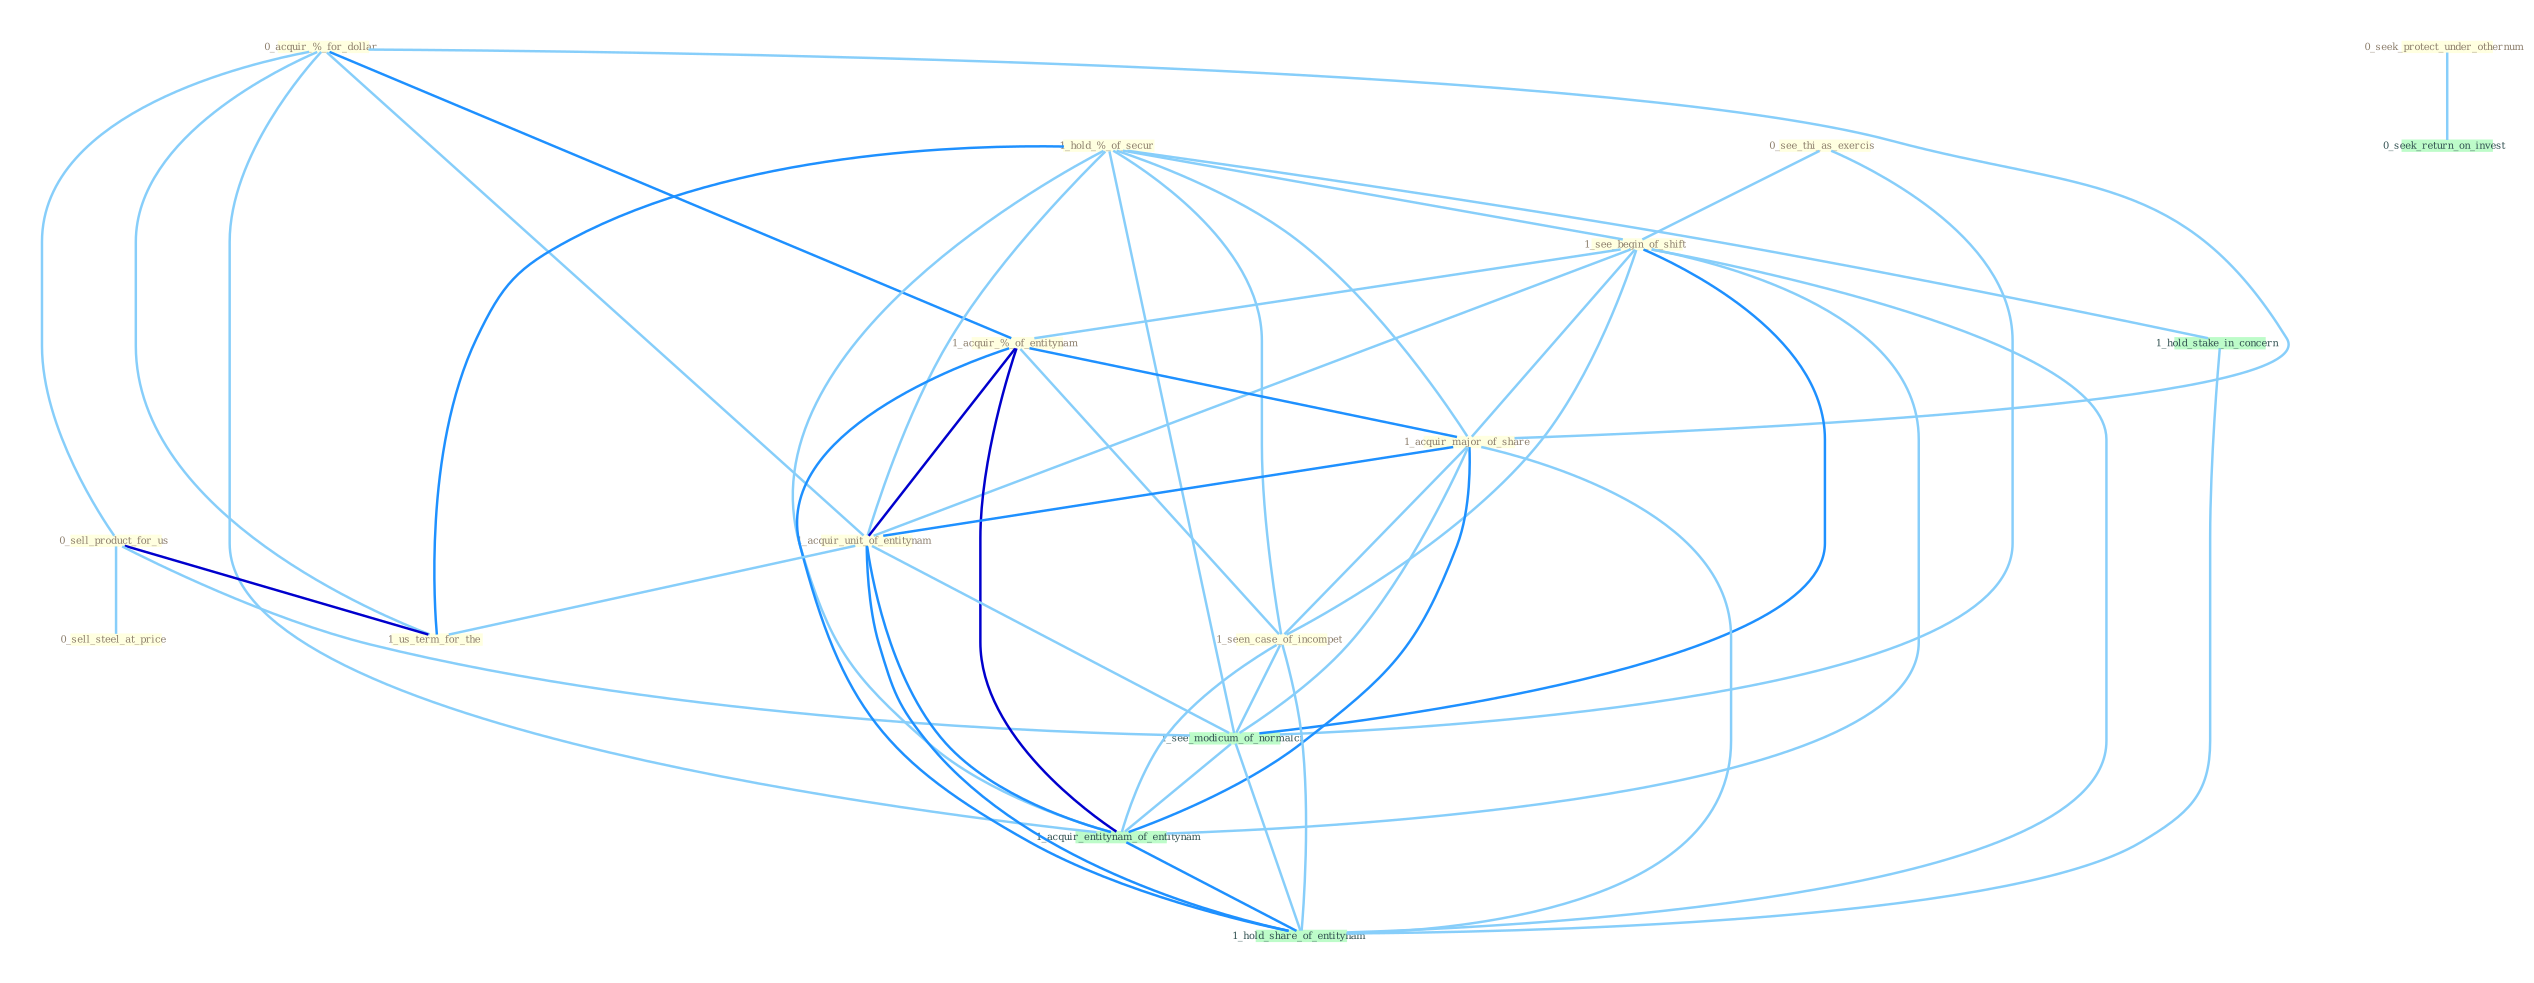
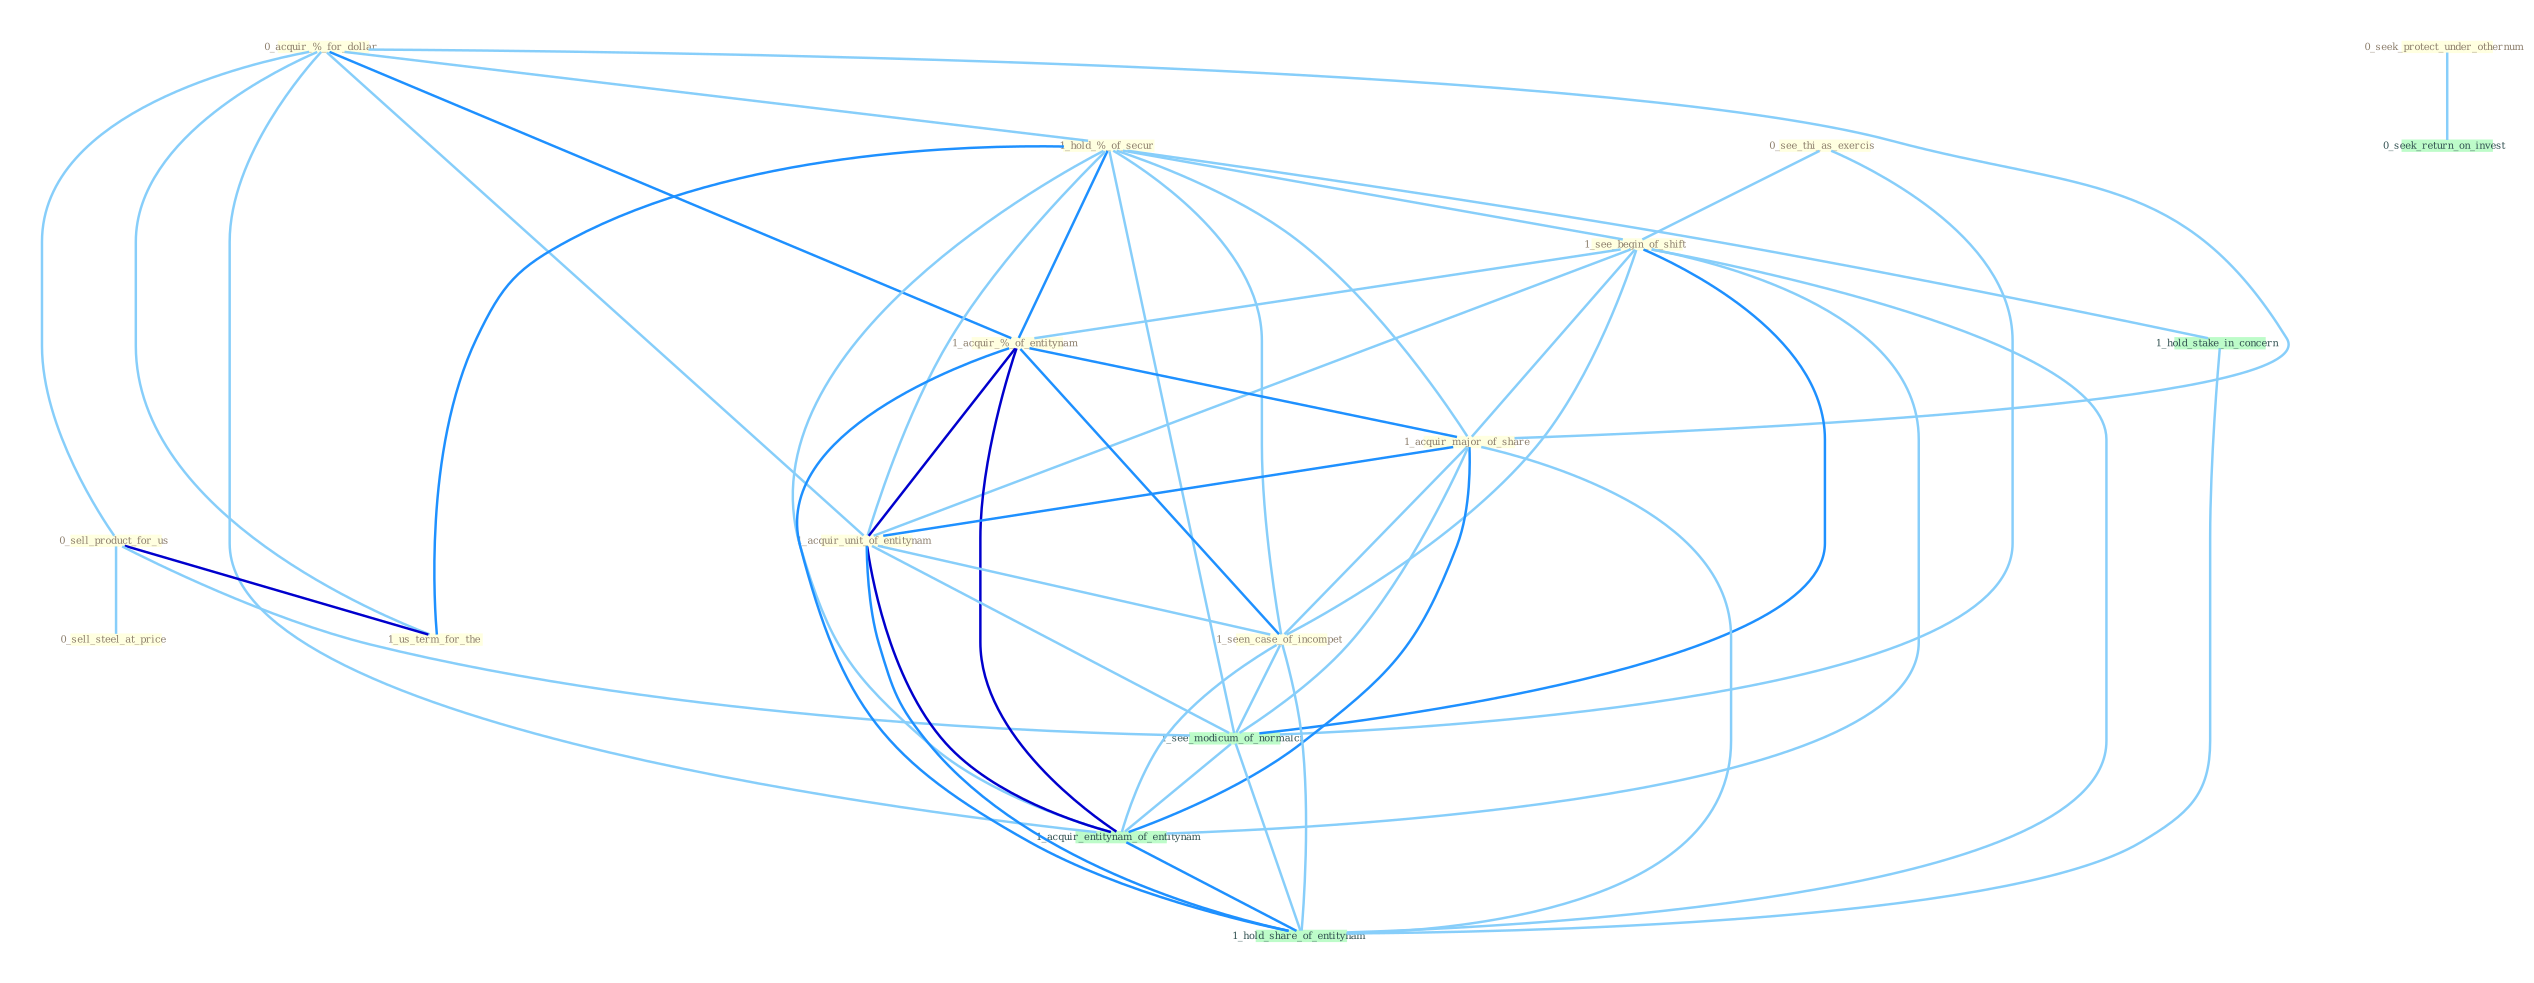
none -> (716, 96)
none -> (1063, 244)
(1137, 477) -> (1137, 477)
(652, 590) -> (1074, 590)
(916, 700) -> (916, 700)
